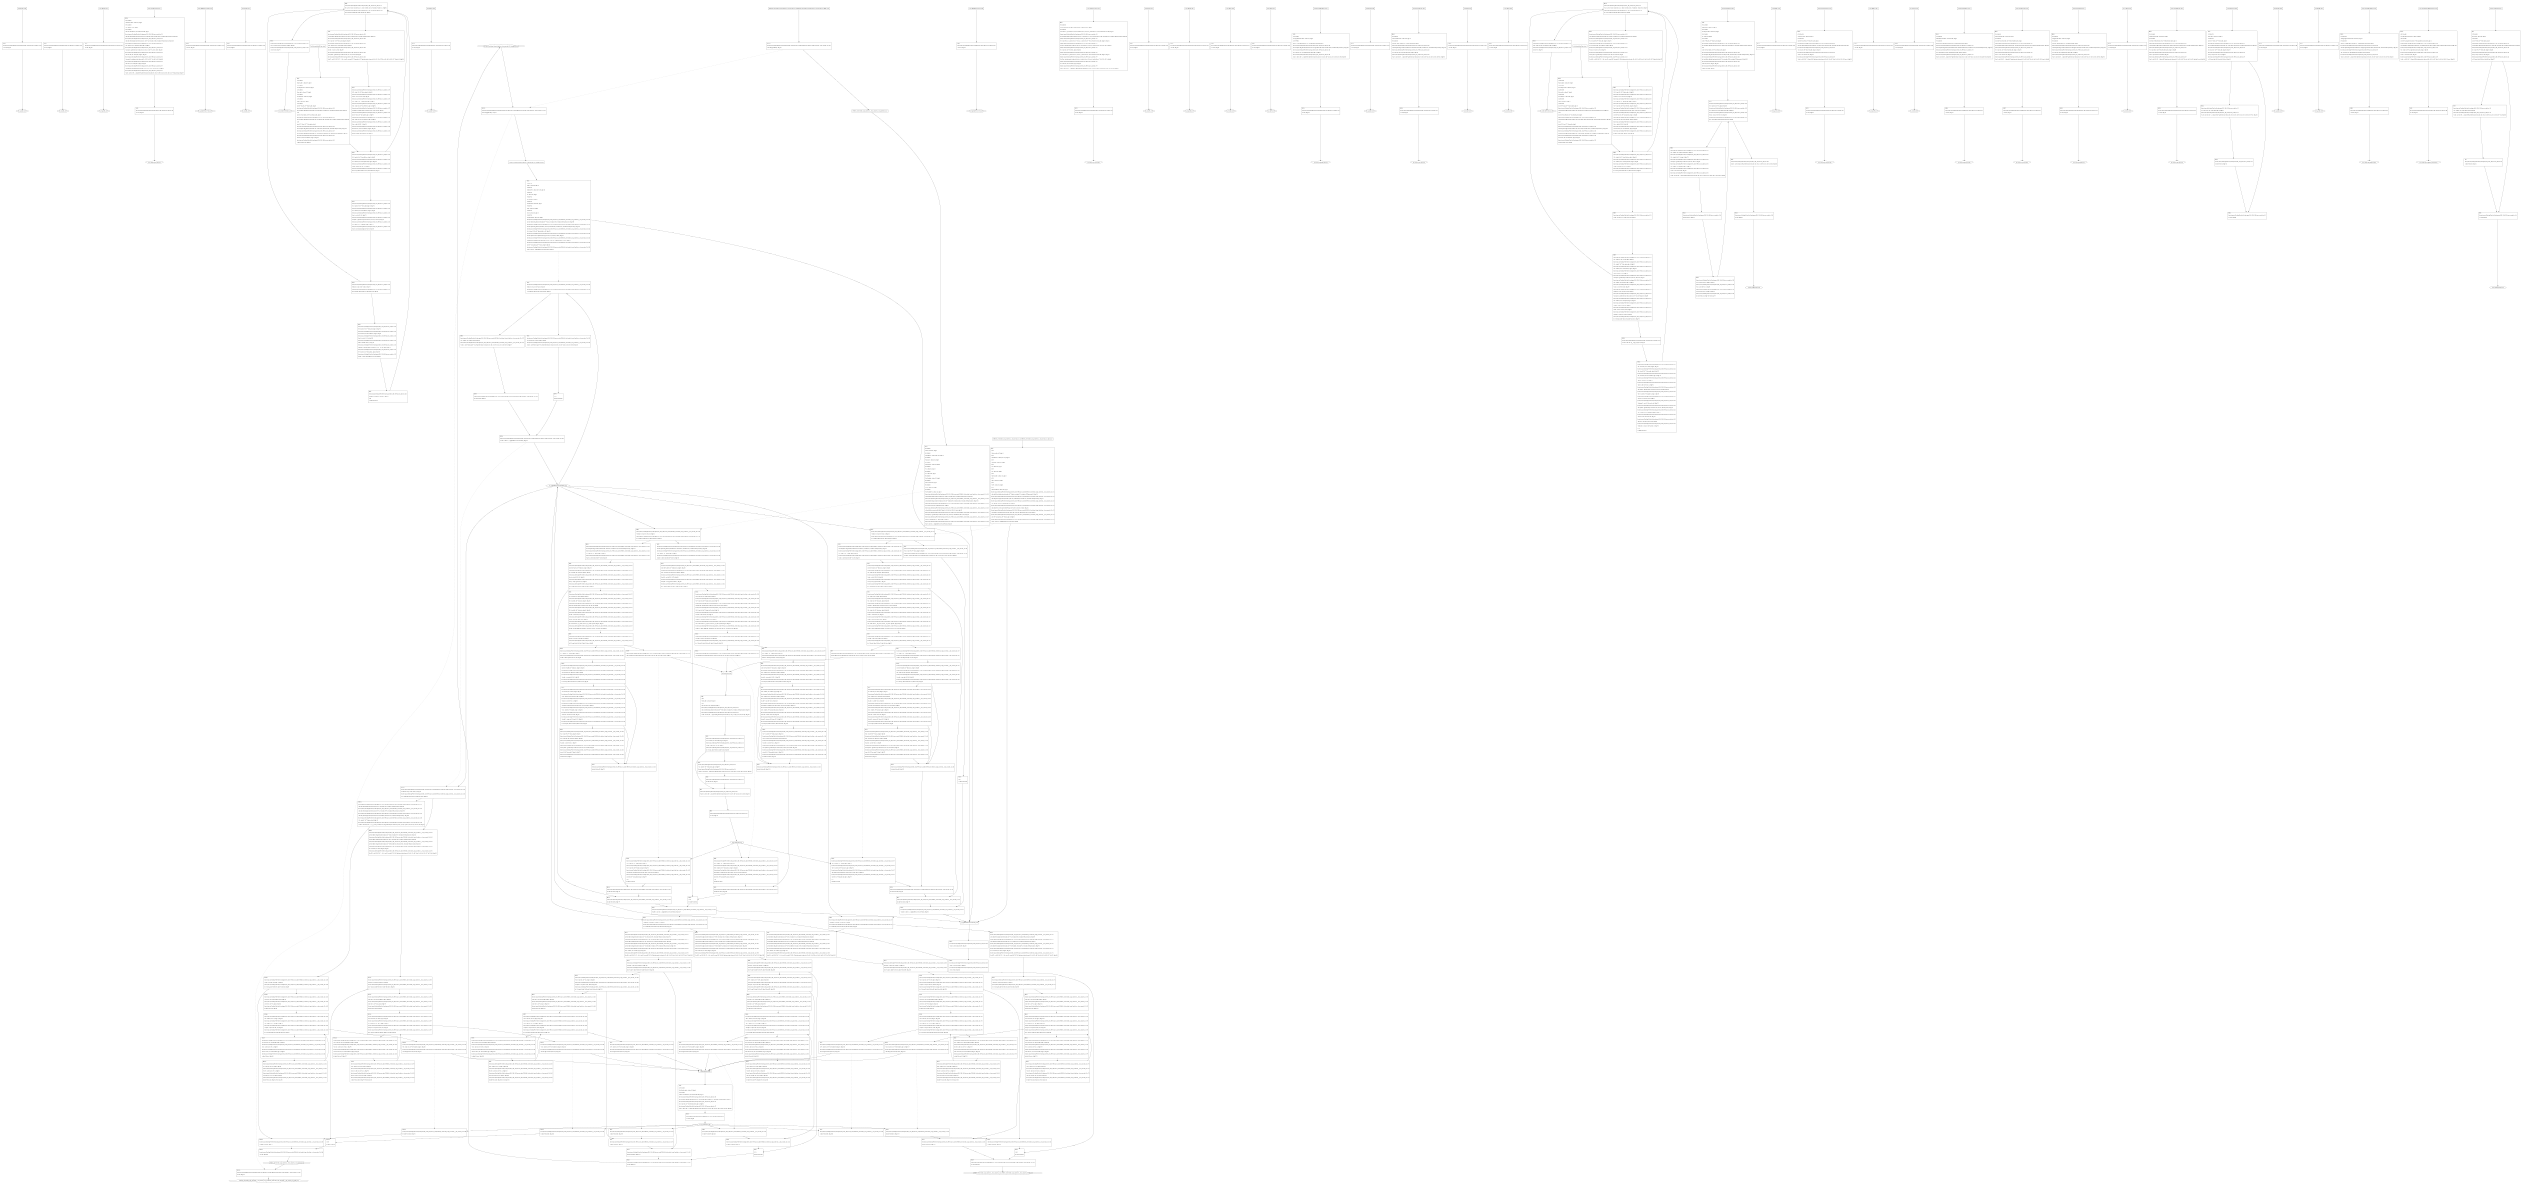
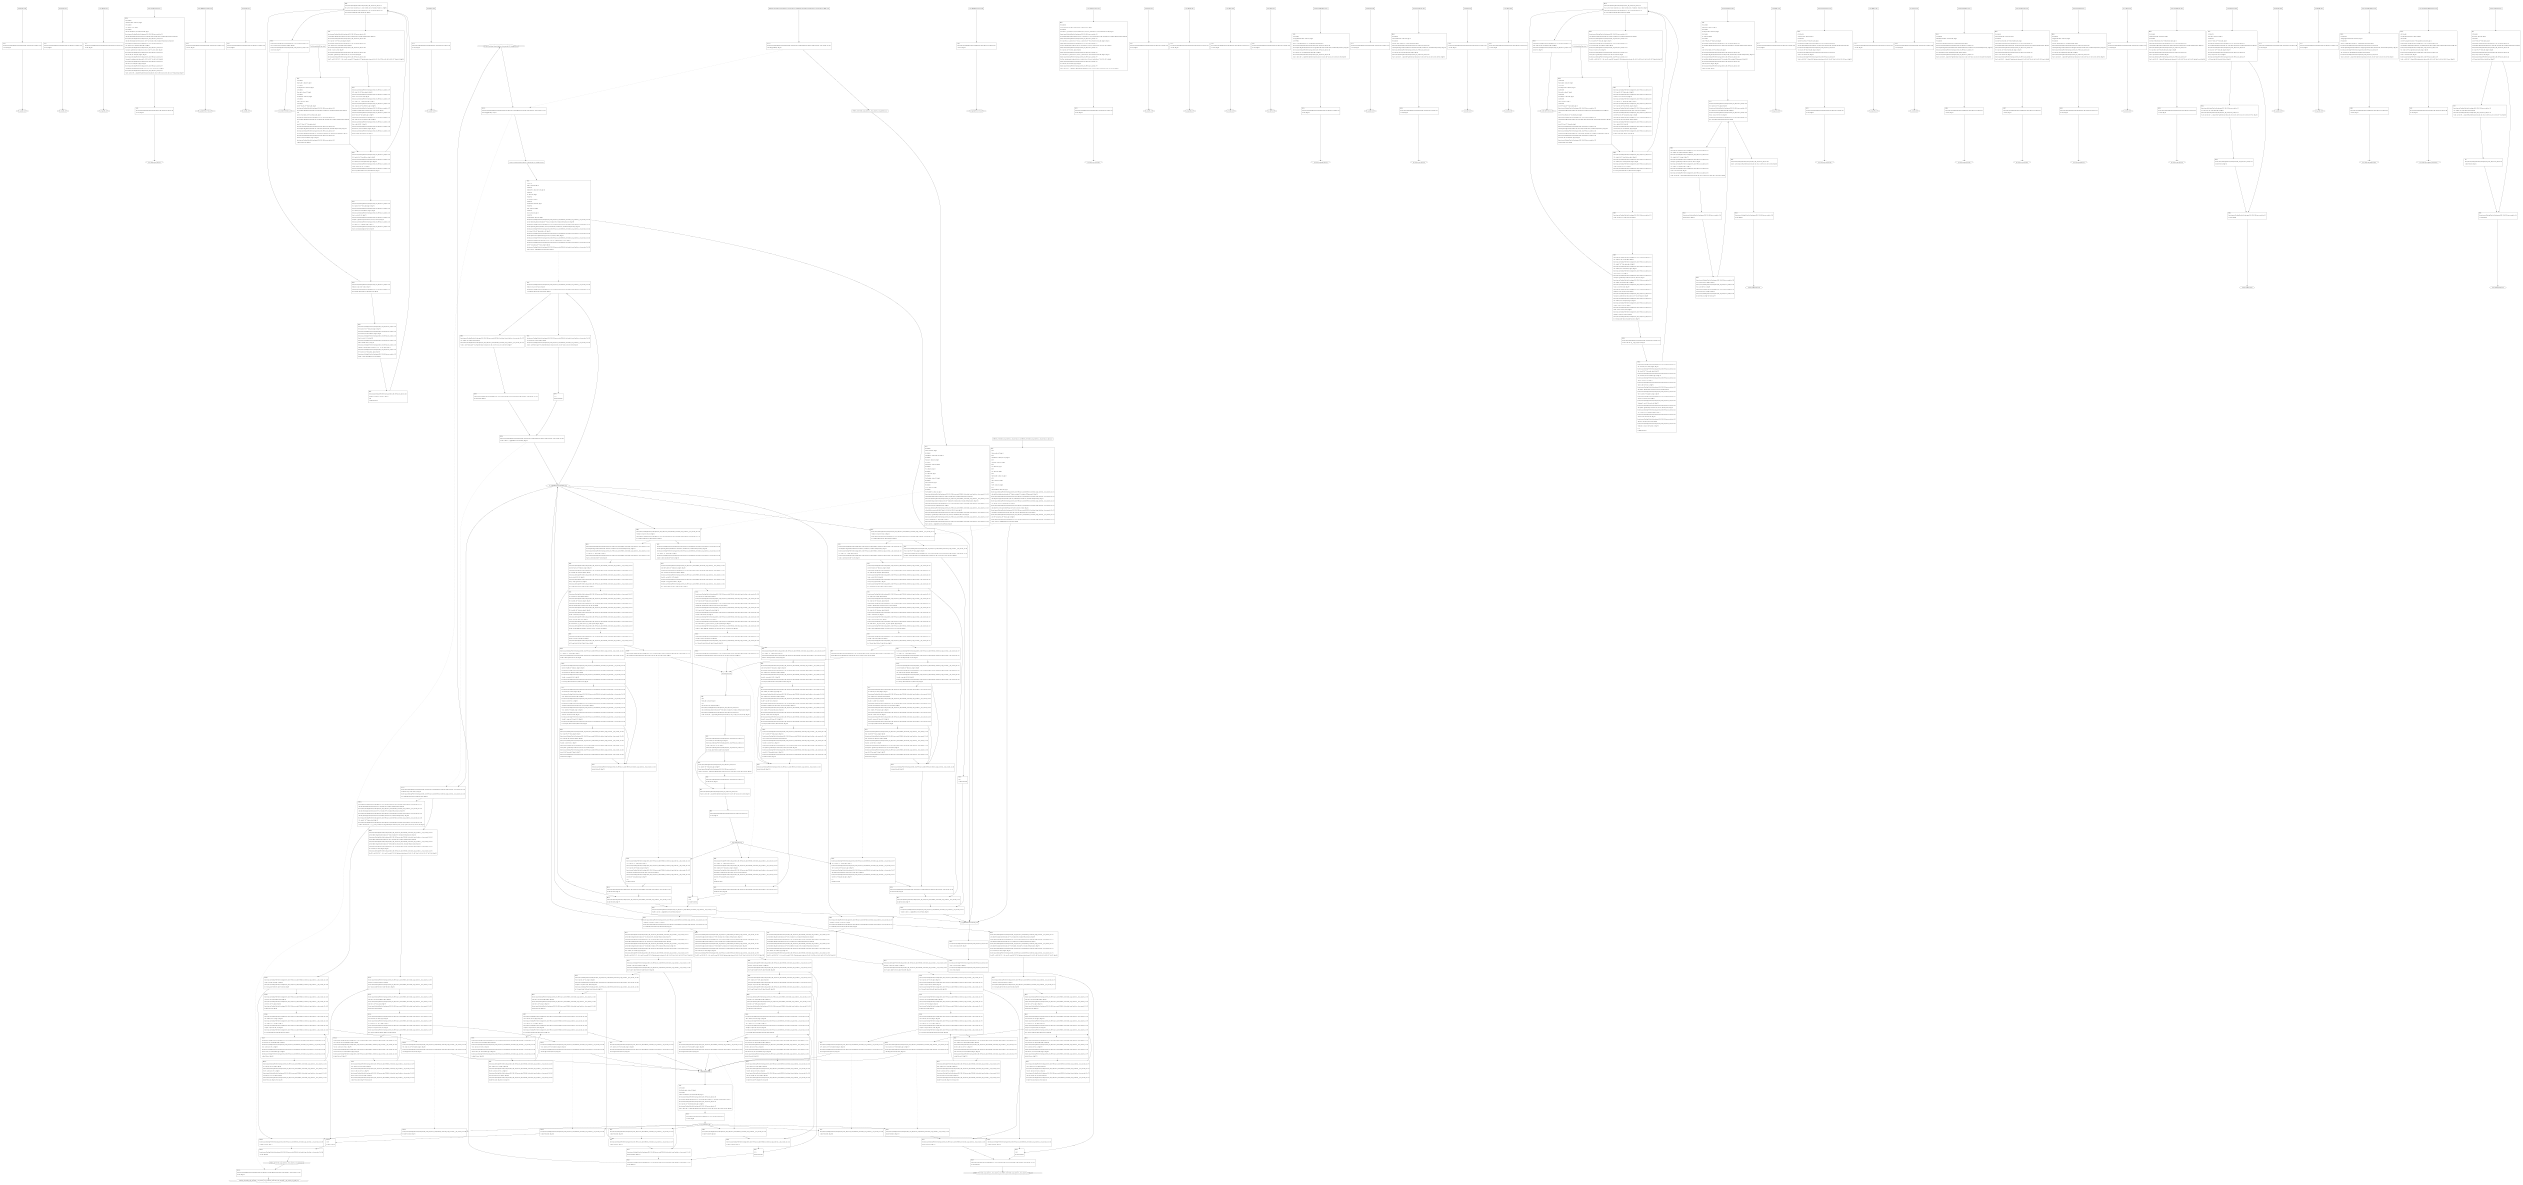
none -> (63, 9)
none -> (2247, 288)
